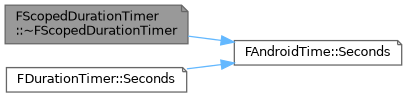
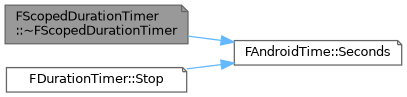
(97, 80) -> (97, 80)
